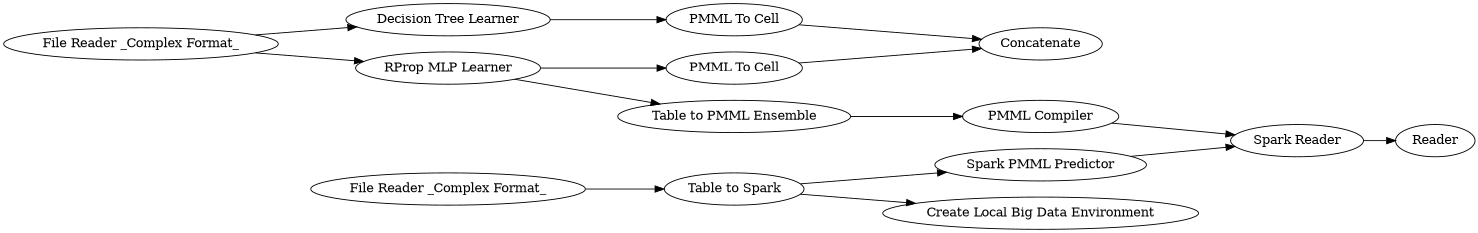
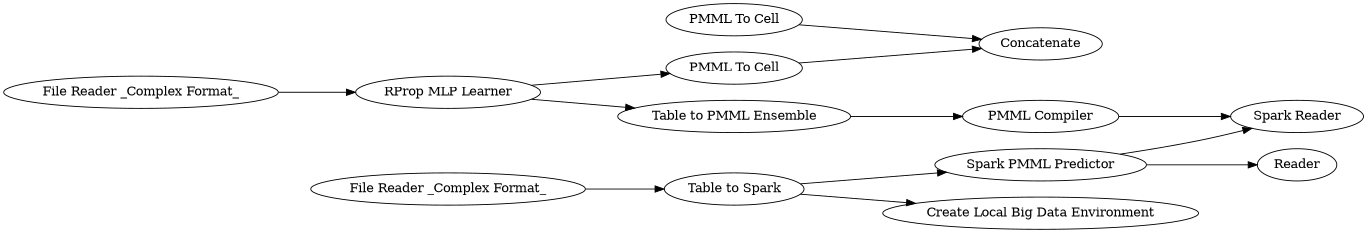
(448, 20) -> none
(1375, 141) -> (1198, 165)
